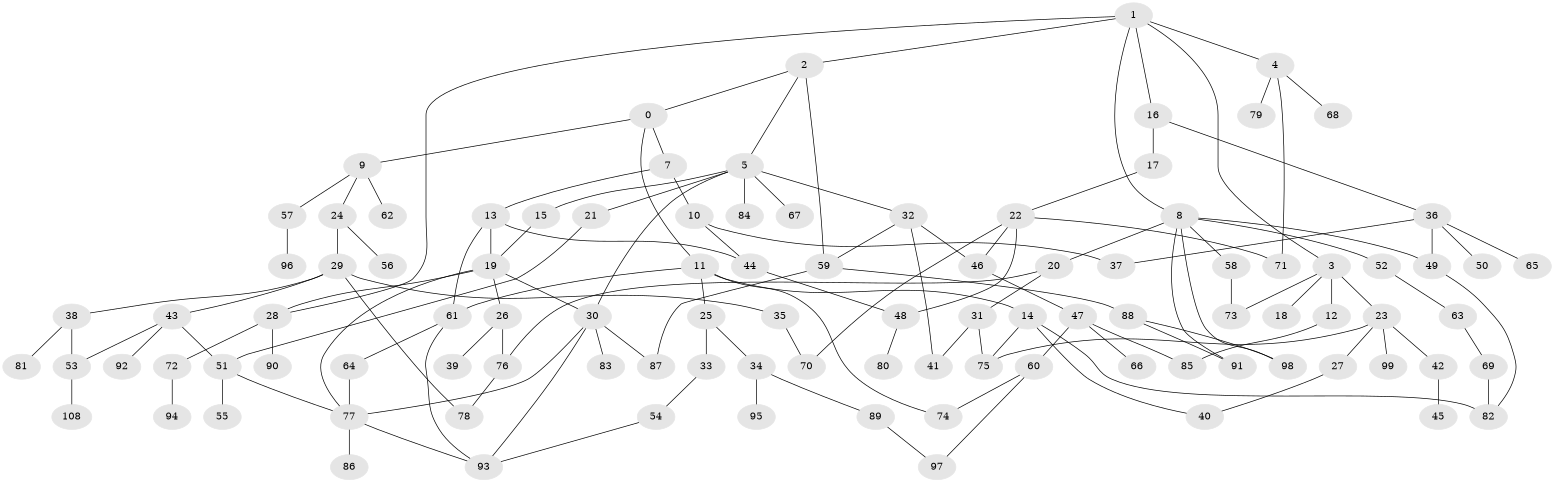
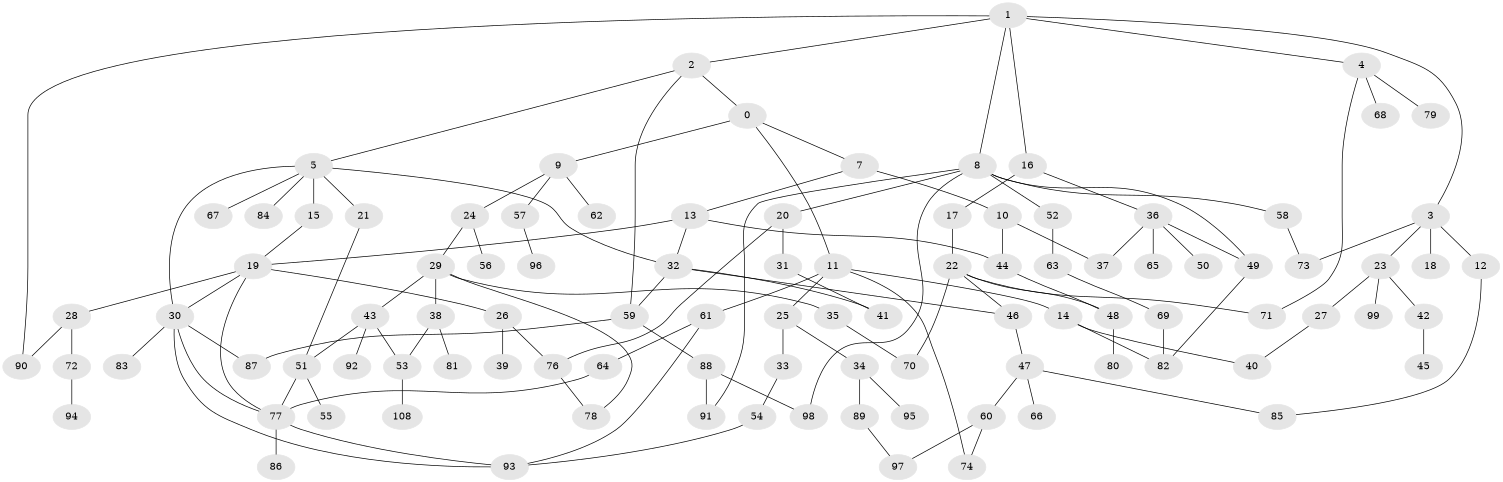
(616, 53) -> (380, 33)
(462, 264) -> (682, 241)
(984, 367) -> none
